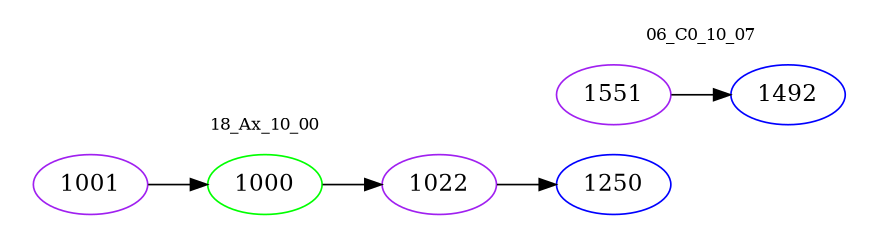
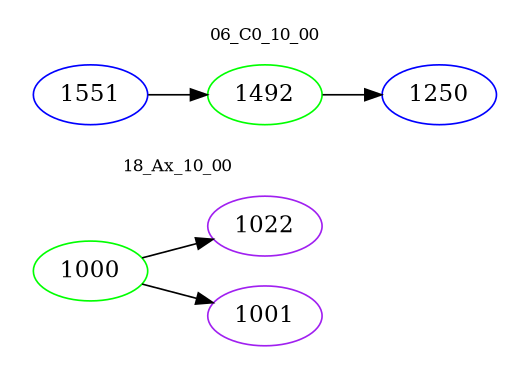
(701, 36) -> (265, 36)
(614, 95) -> (91, 95)
(788, 95) -> (265, 95)
(169, 185) -> (169, 291)
(520, 185) -> (344, 95)
